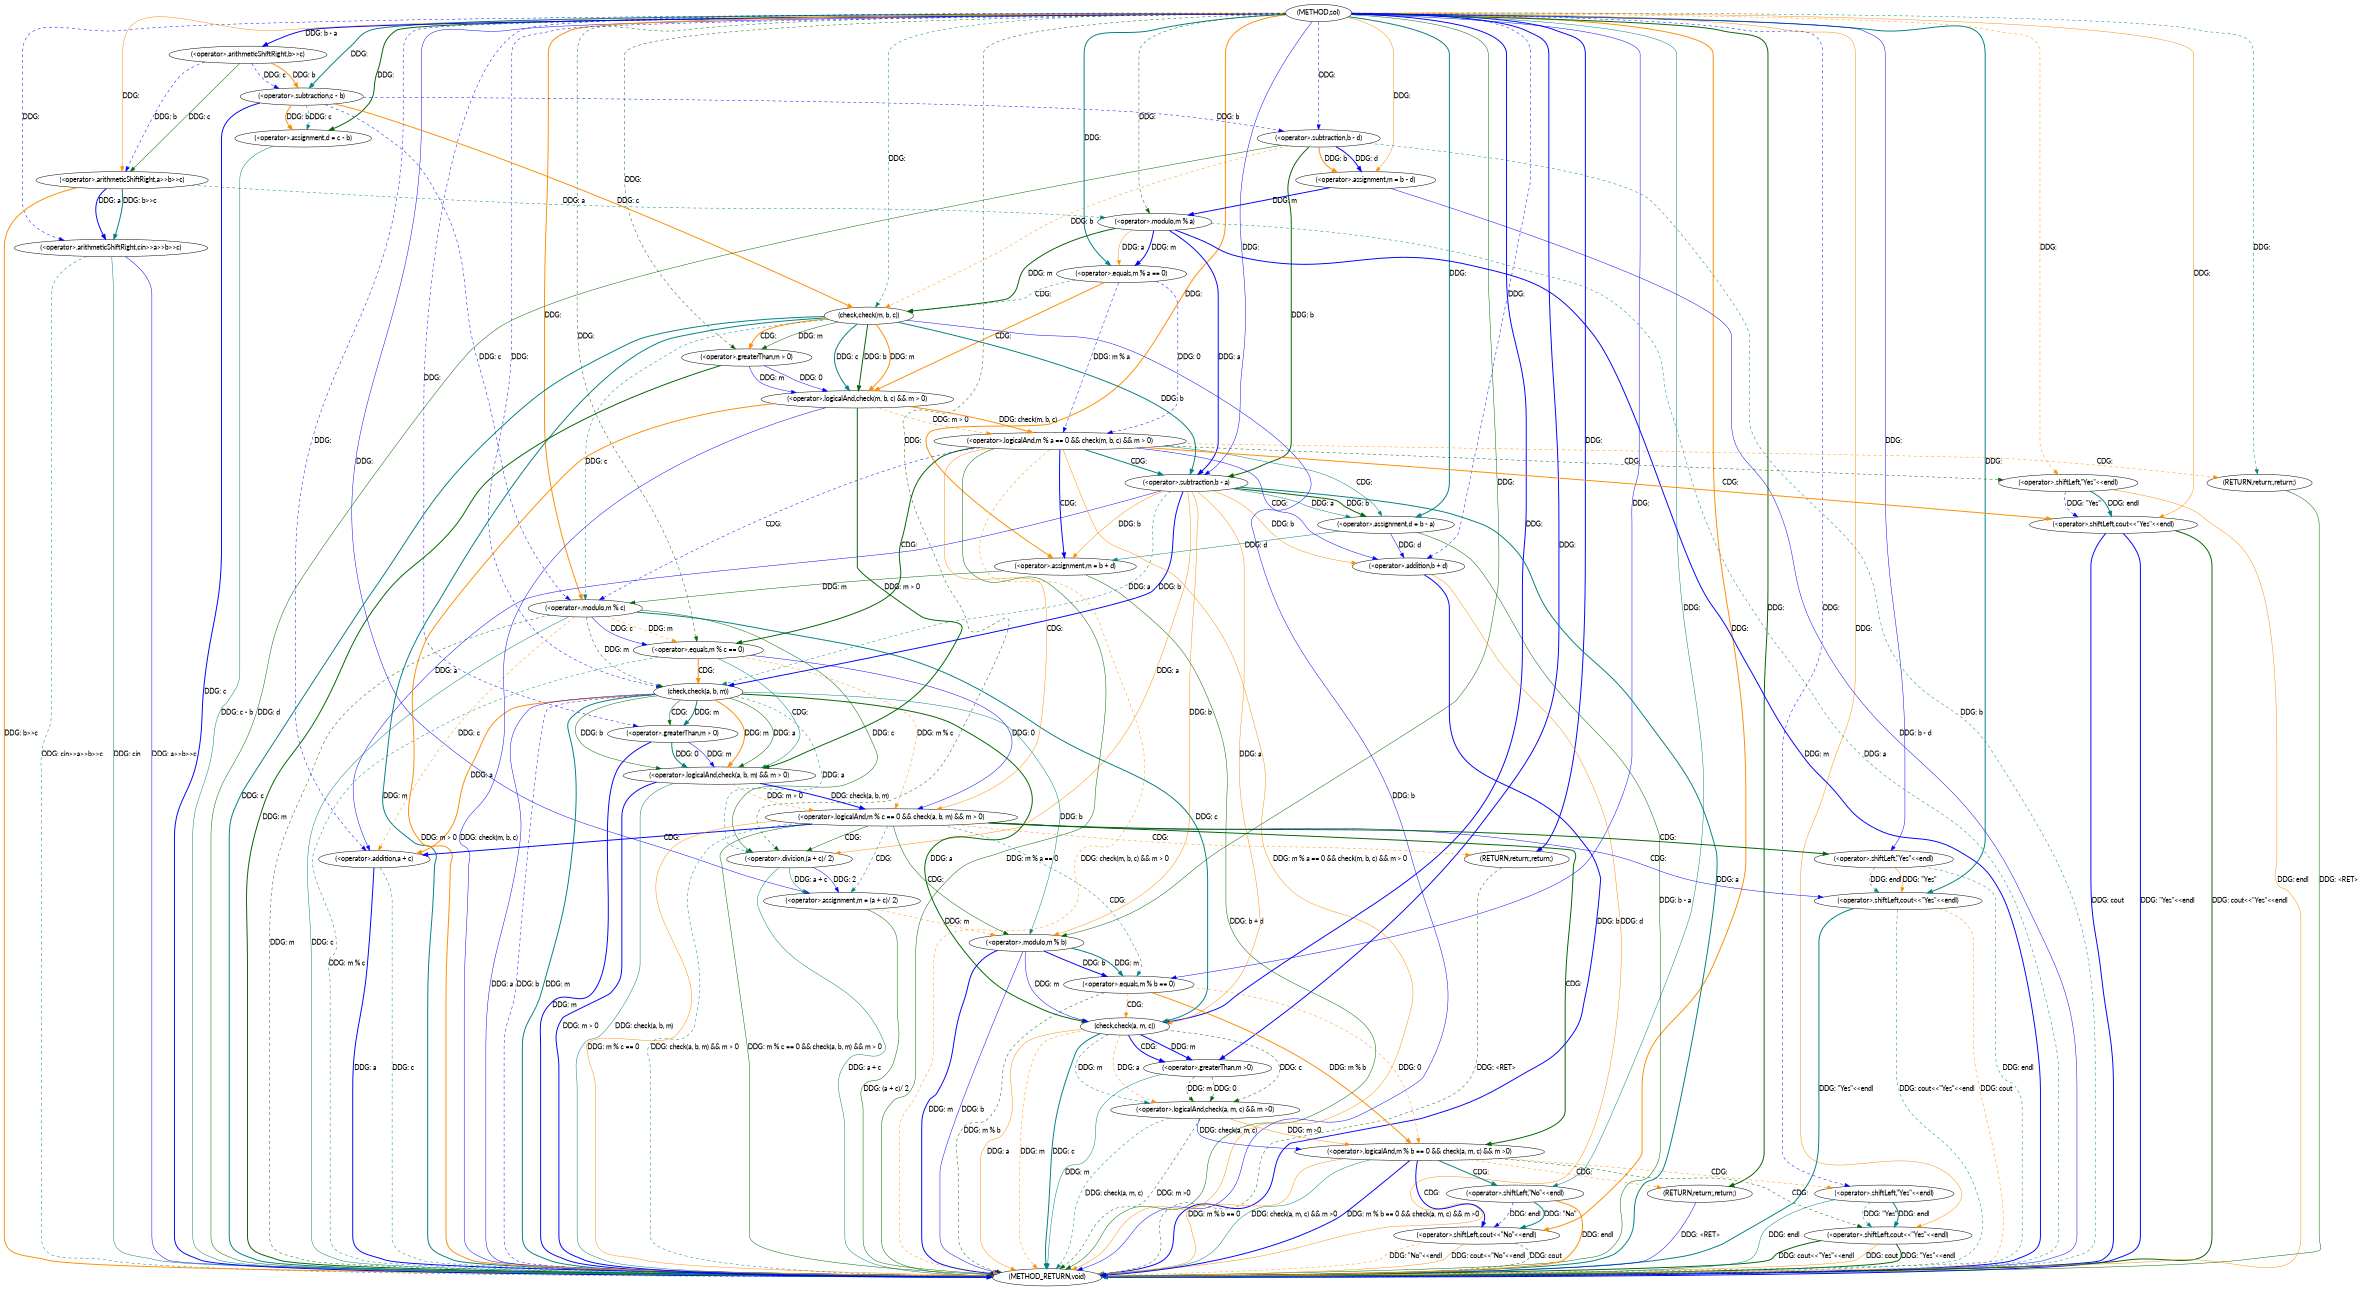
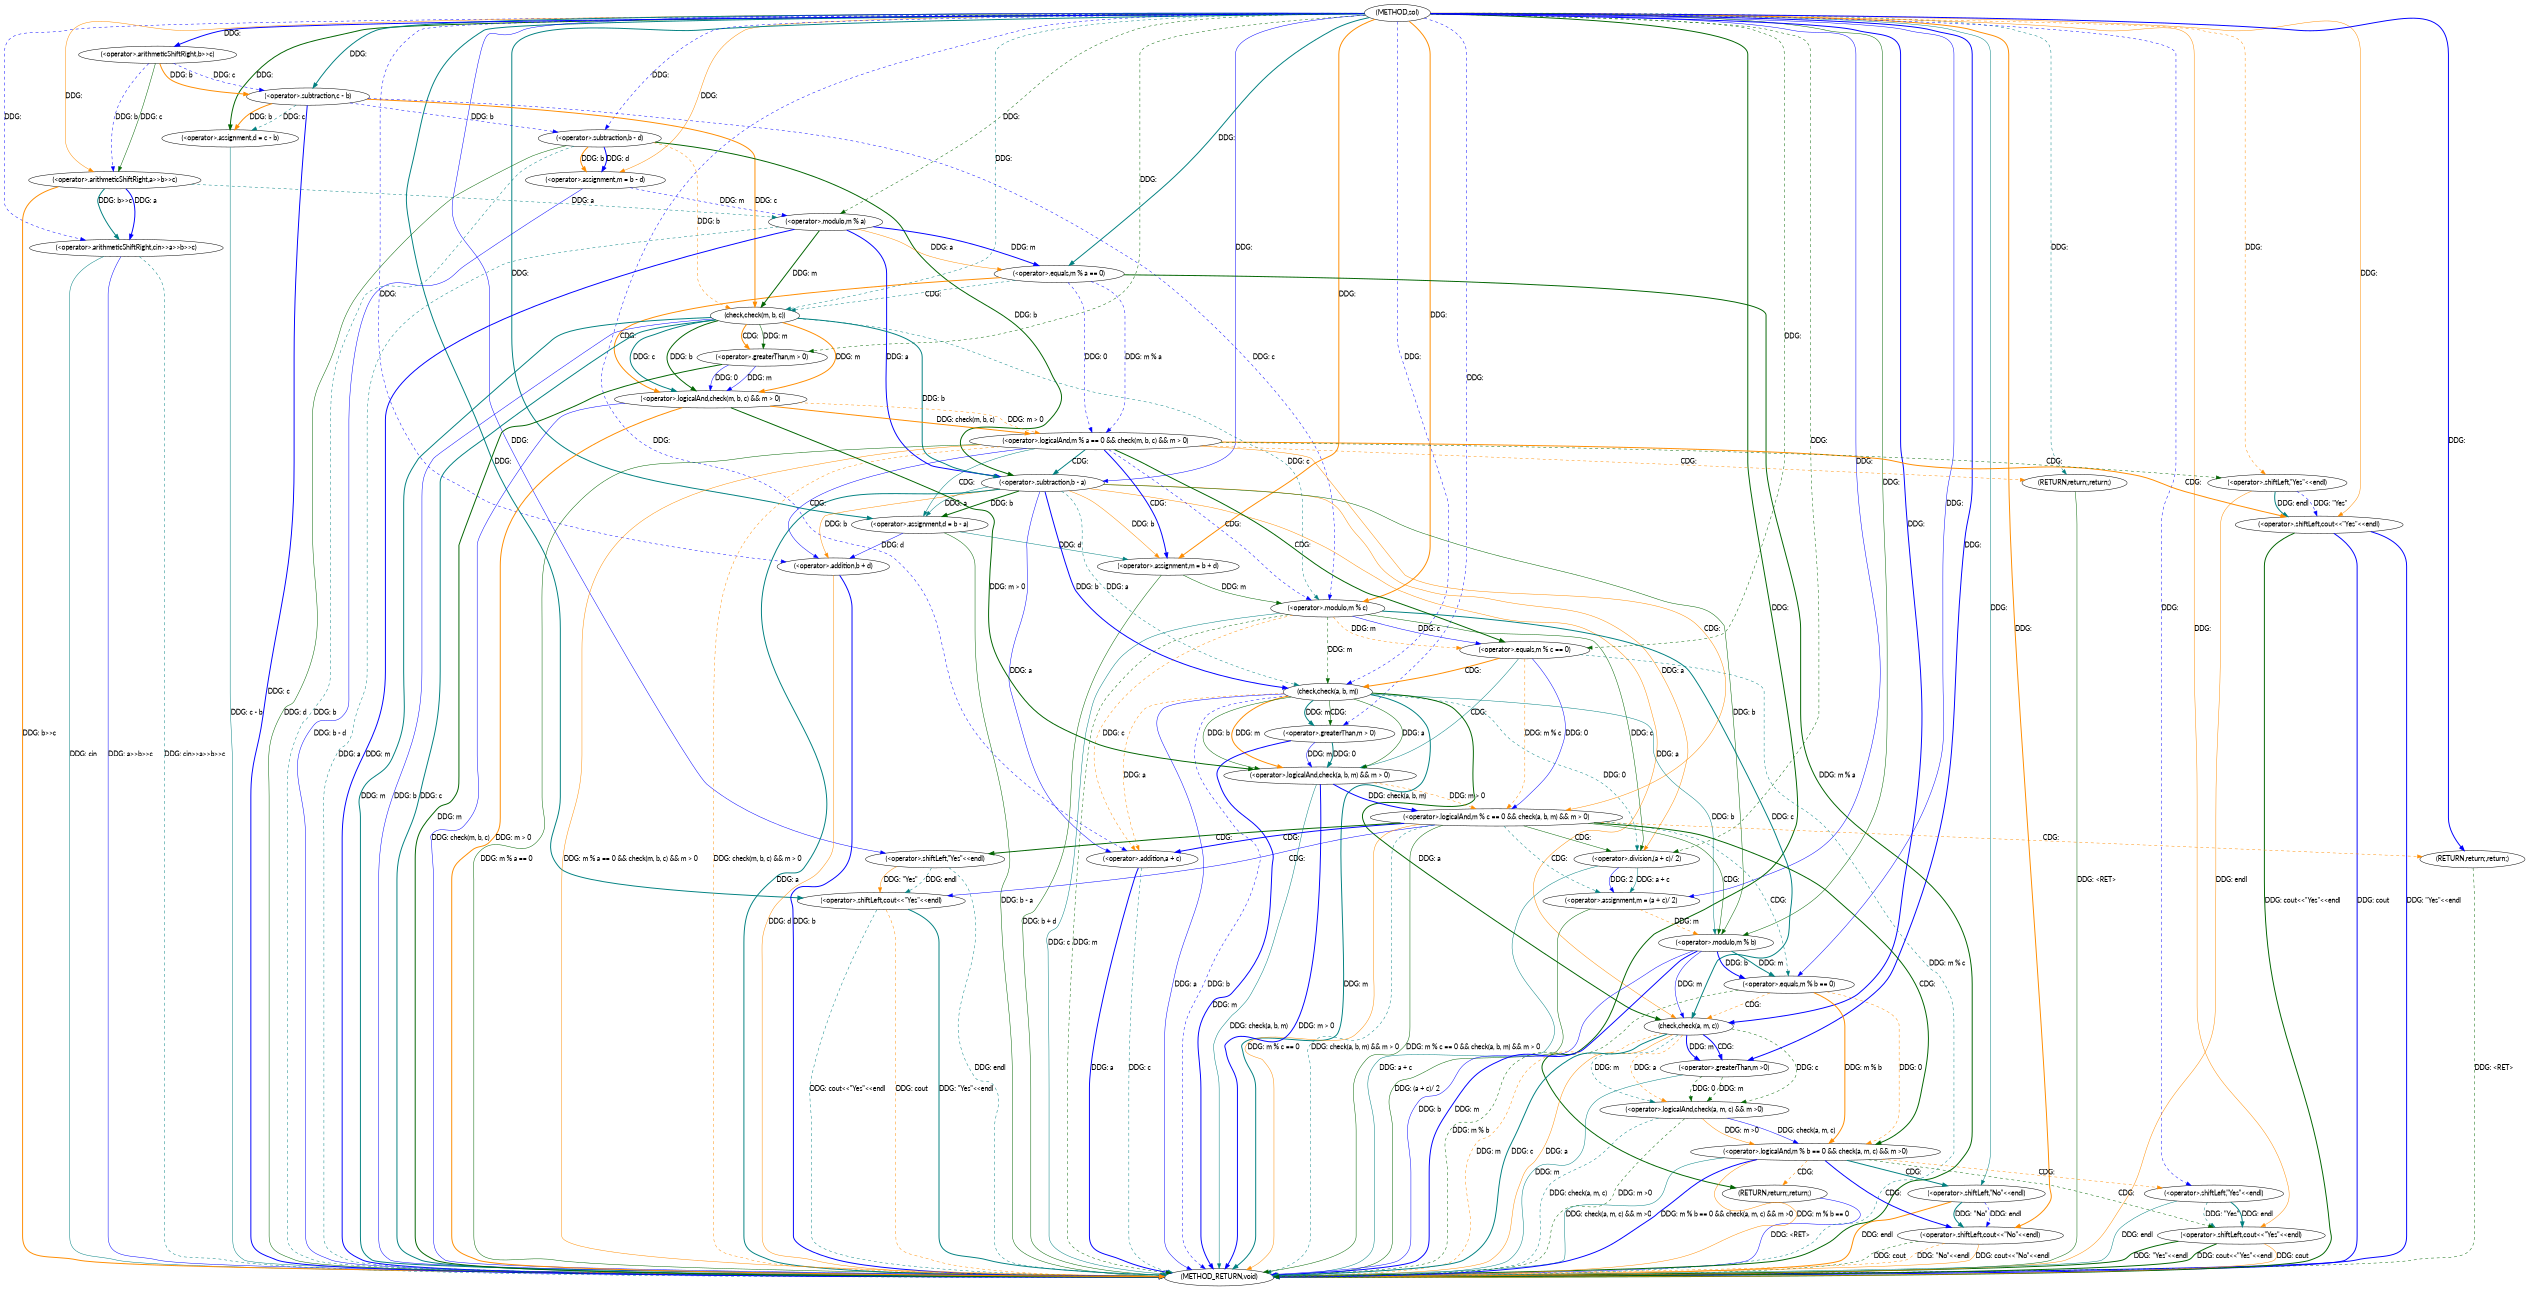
(321, 34) -> (234, 34)
(1262, 201) -> (706, 202)
(499, 718) -> (1144, 710)
(1189, 747) -> (1568, 573)
(833, 776) -> (1615, 776)
none -> (1830, 798)
